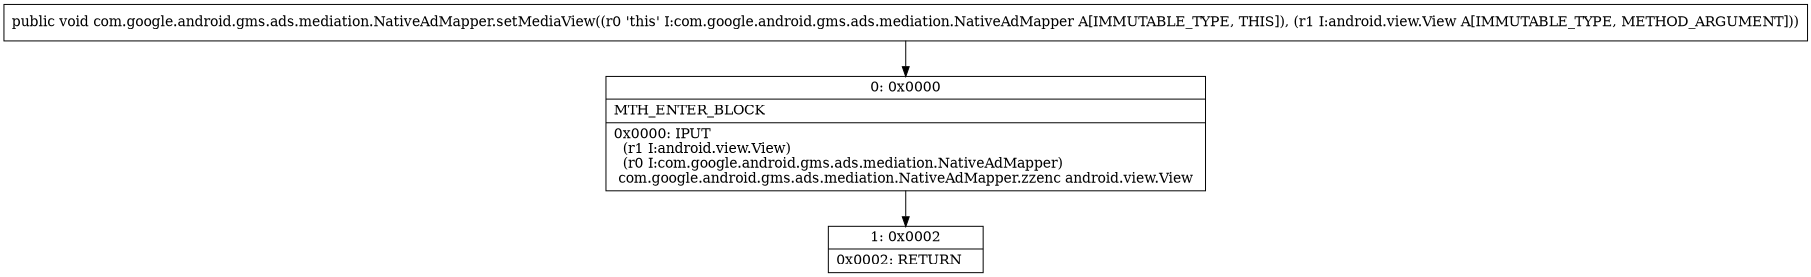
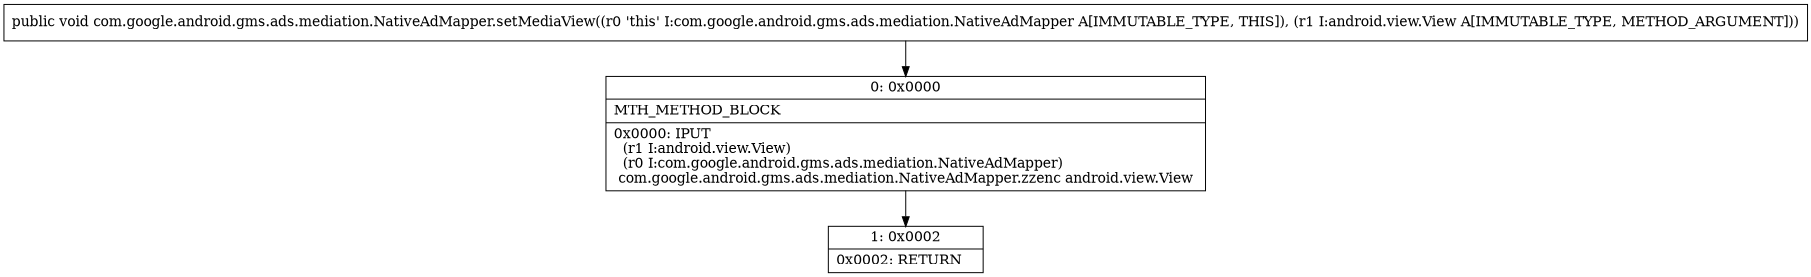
(690, 110) -> (697, 110)
